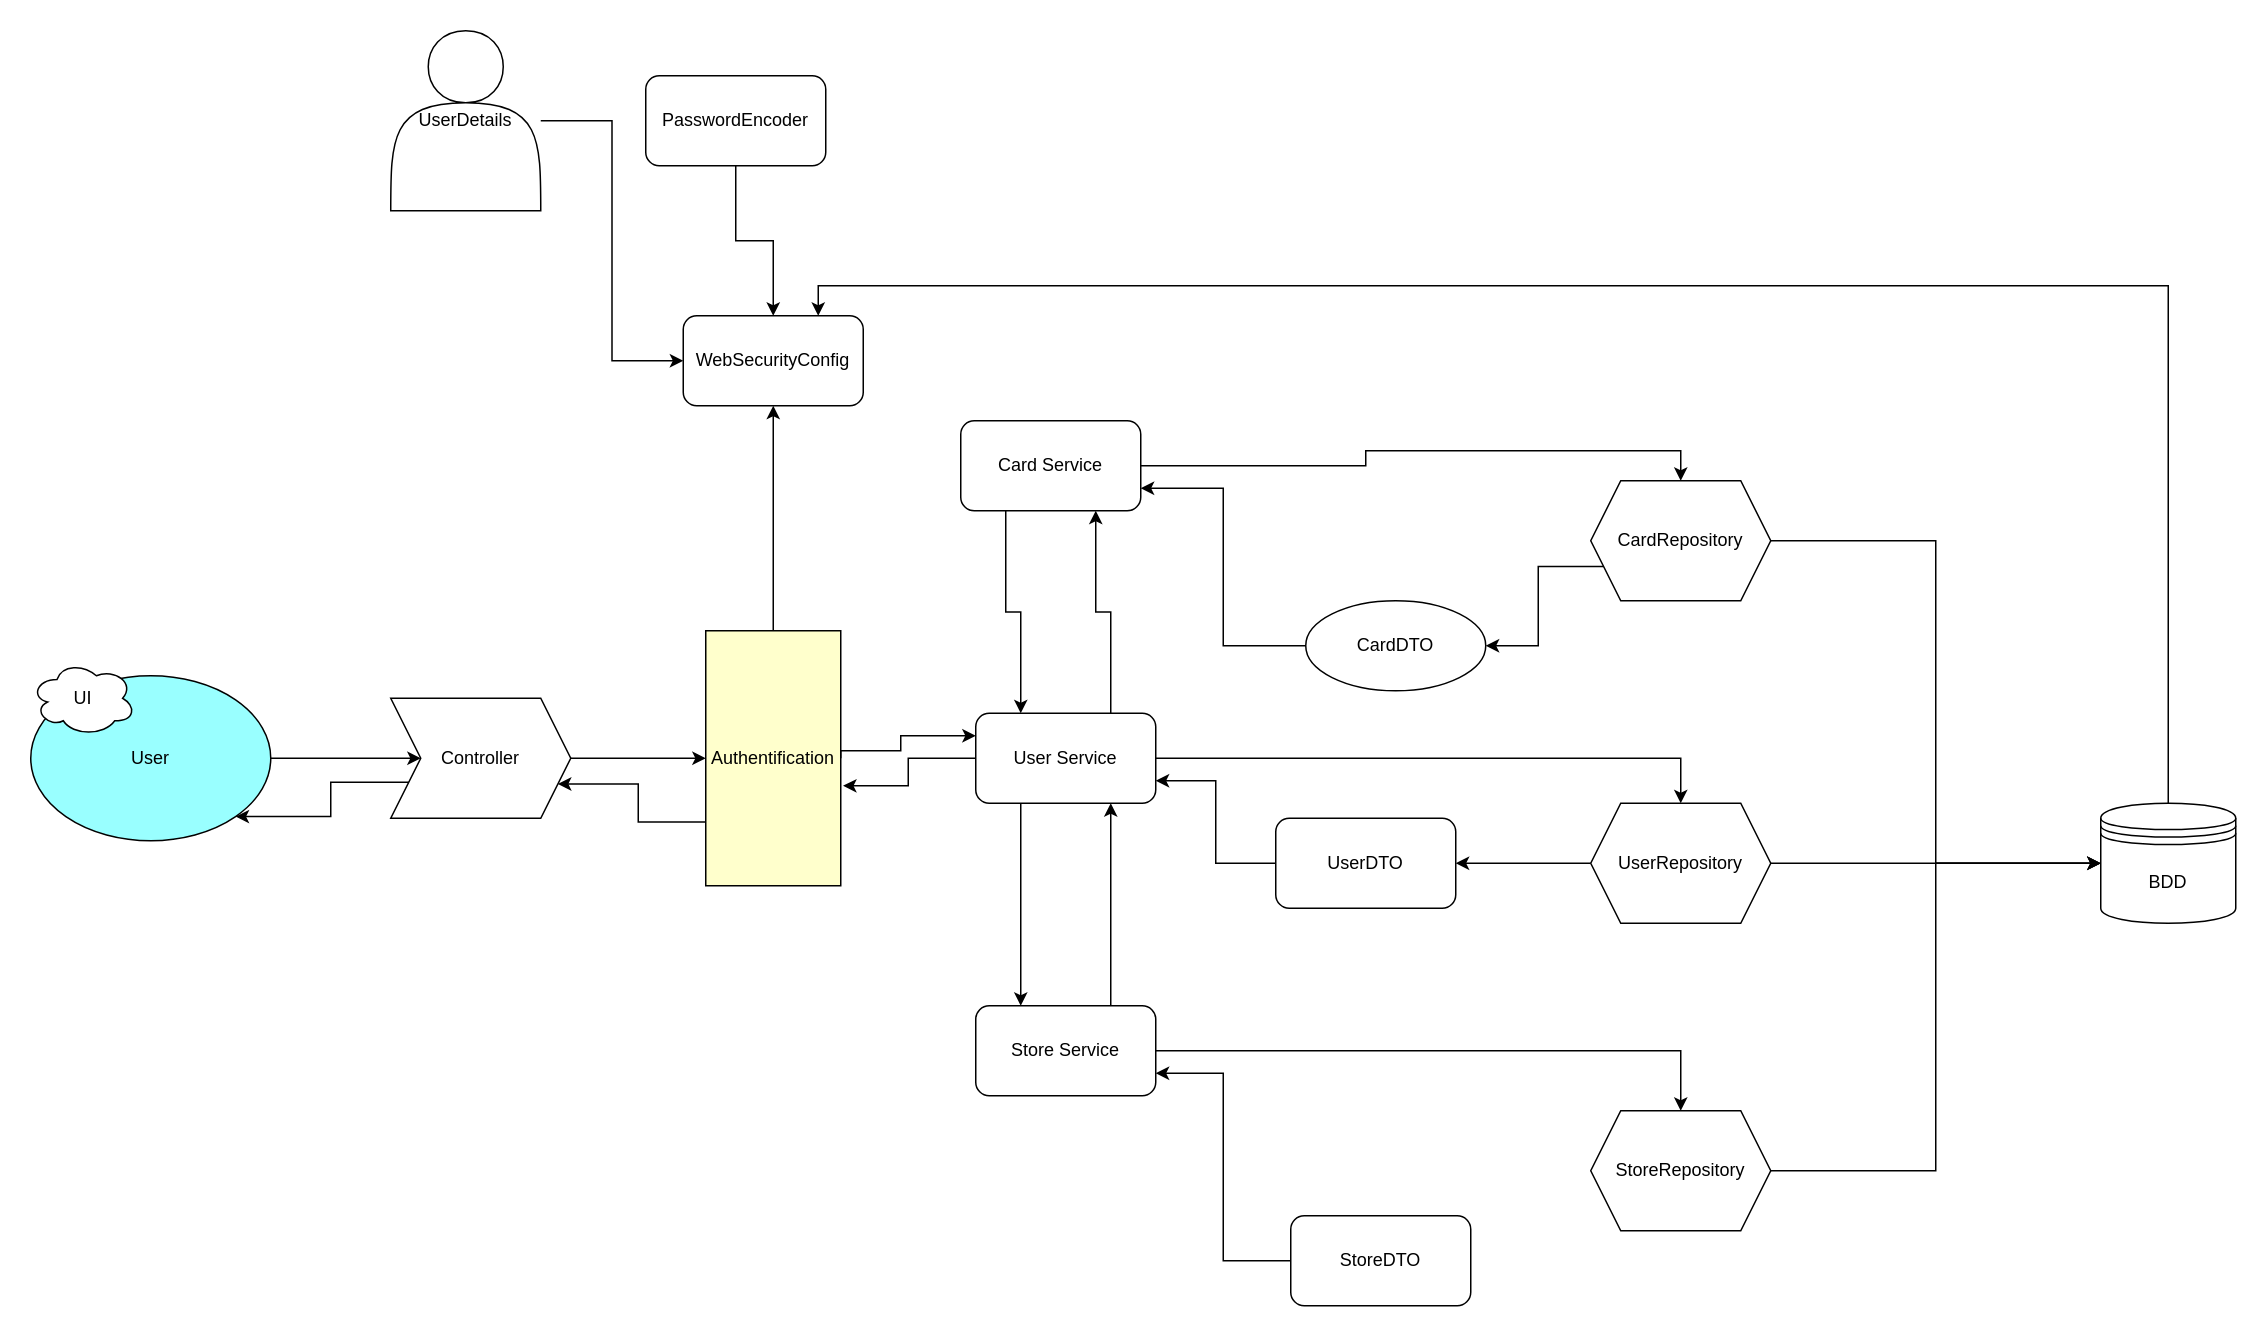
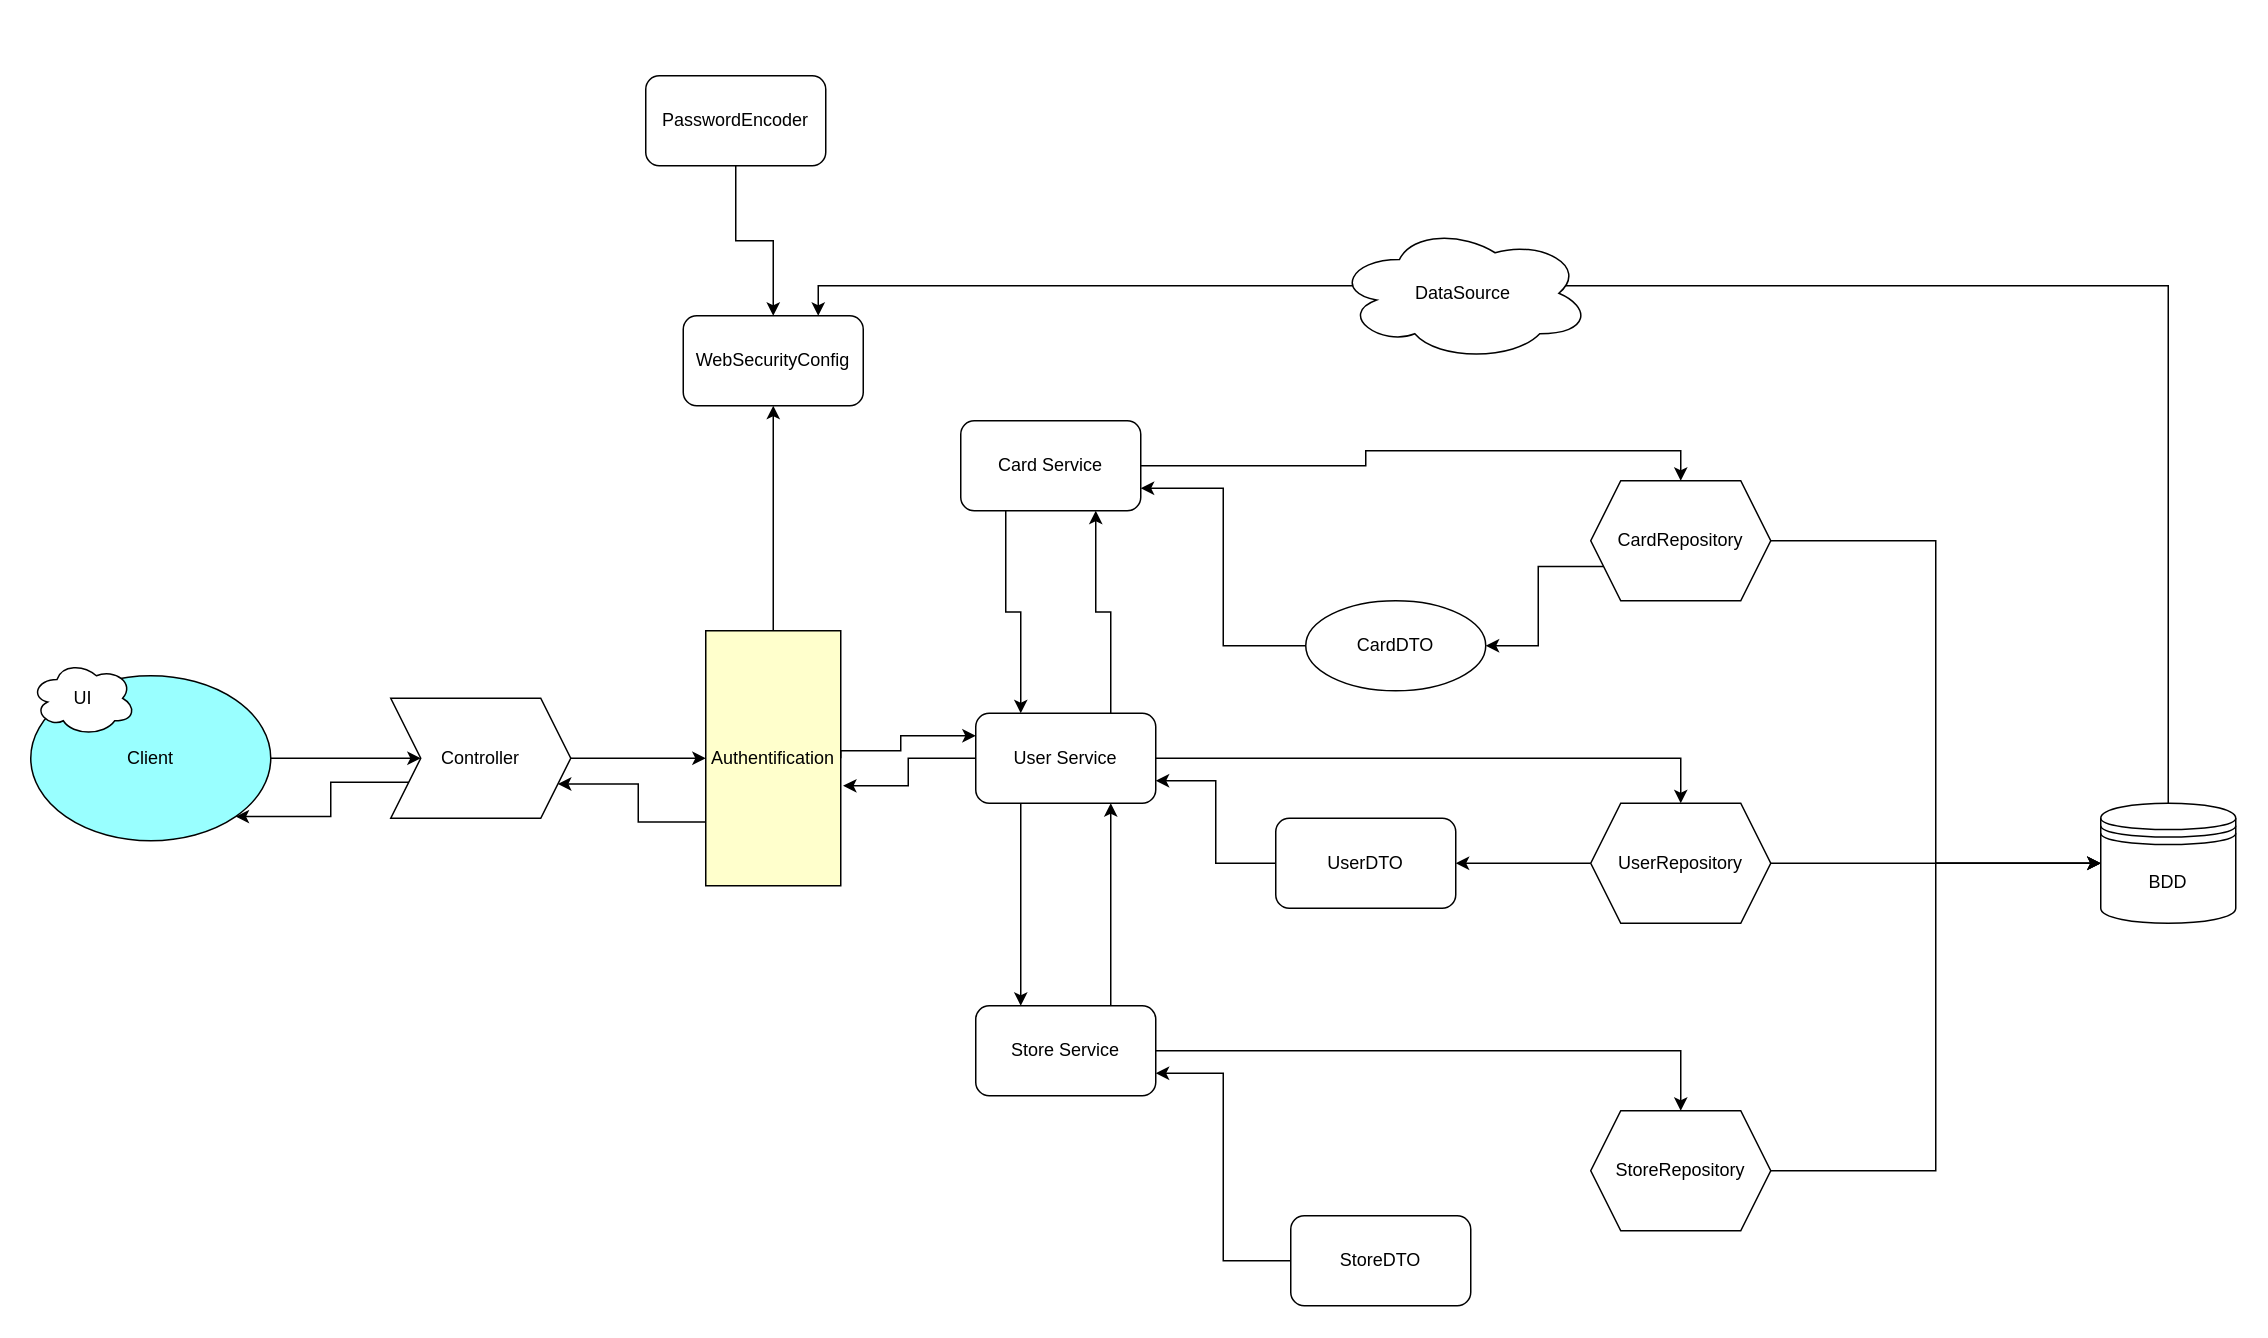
(466, 121) -> none
(612, 236) -> none
none -> (1463, 293)
(151, 758) -> (151, 758)
